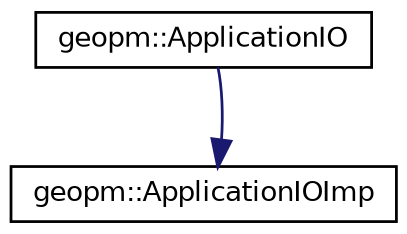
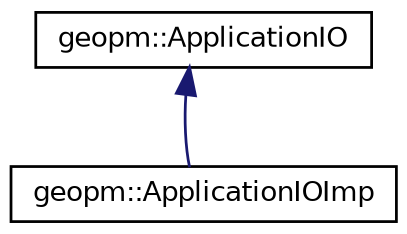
(222, 103) -> (185, 131)
